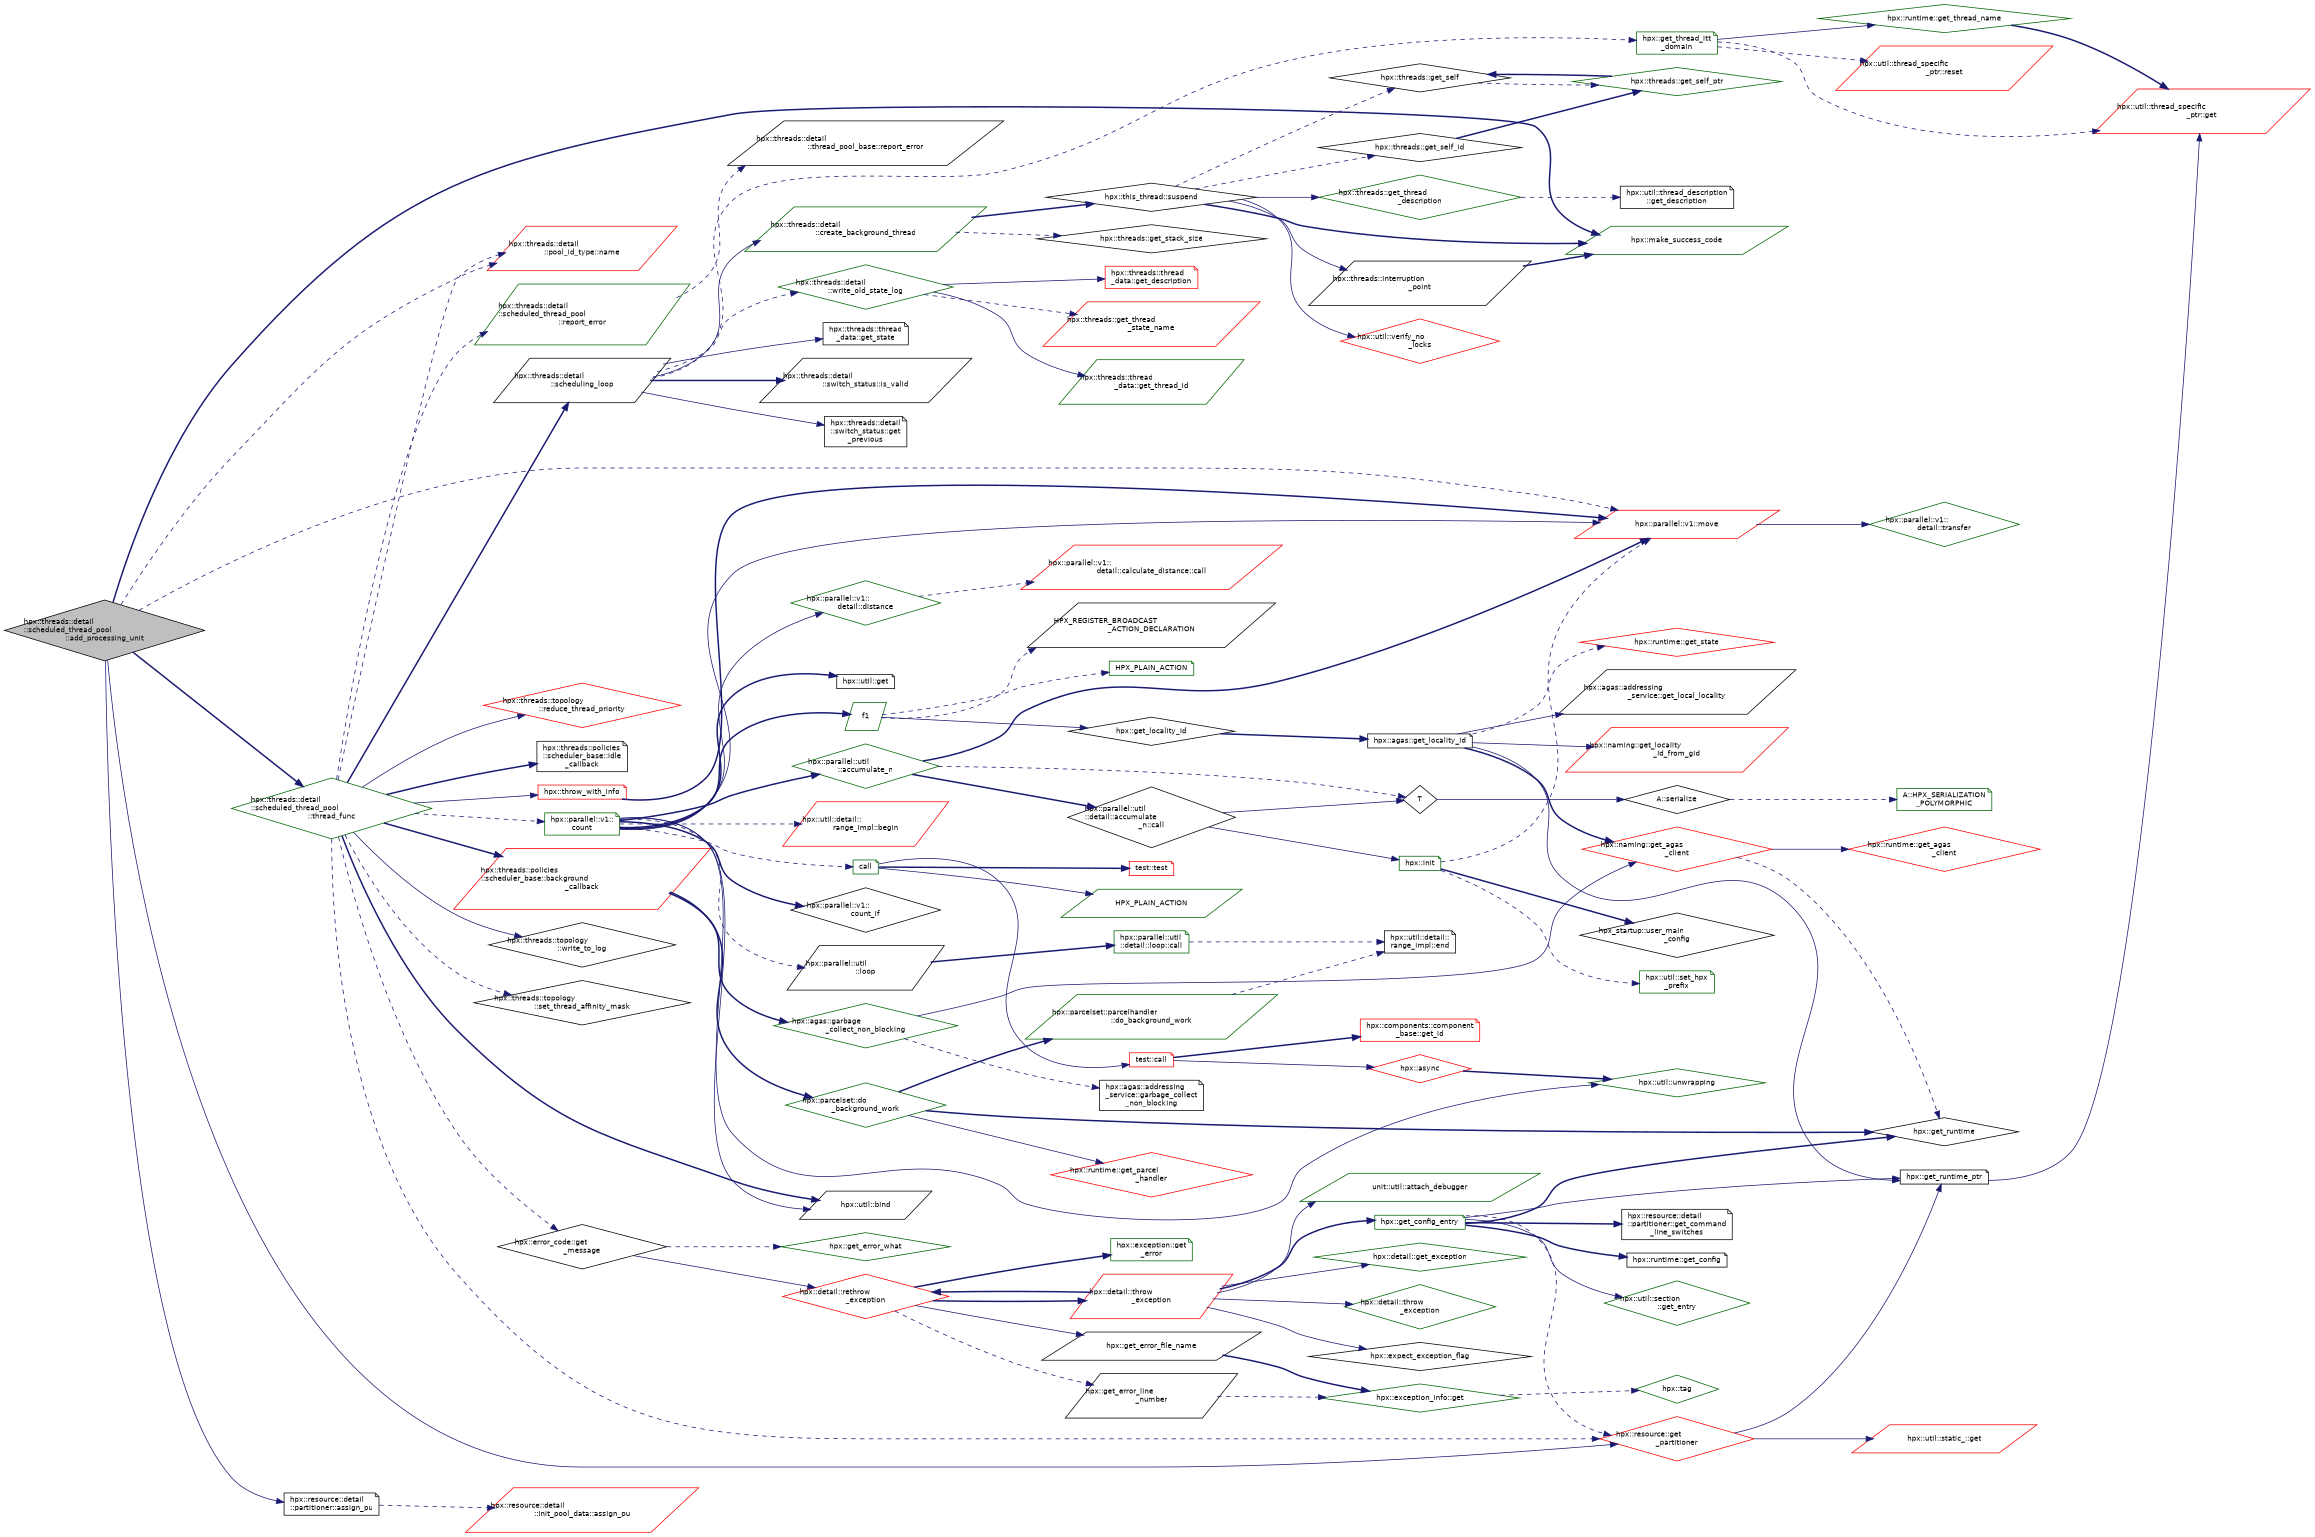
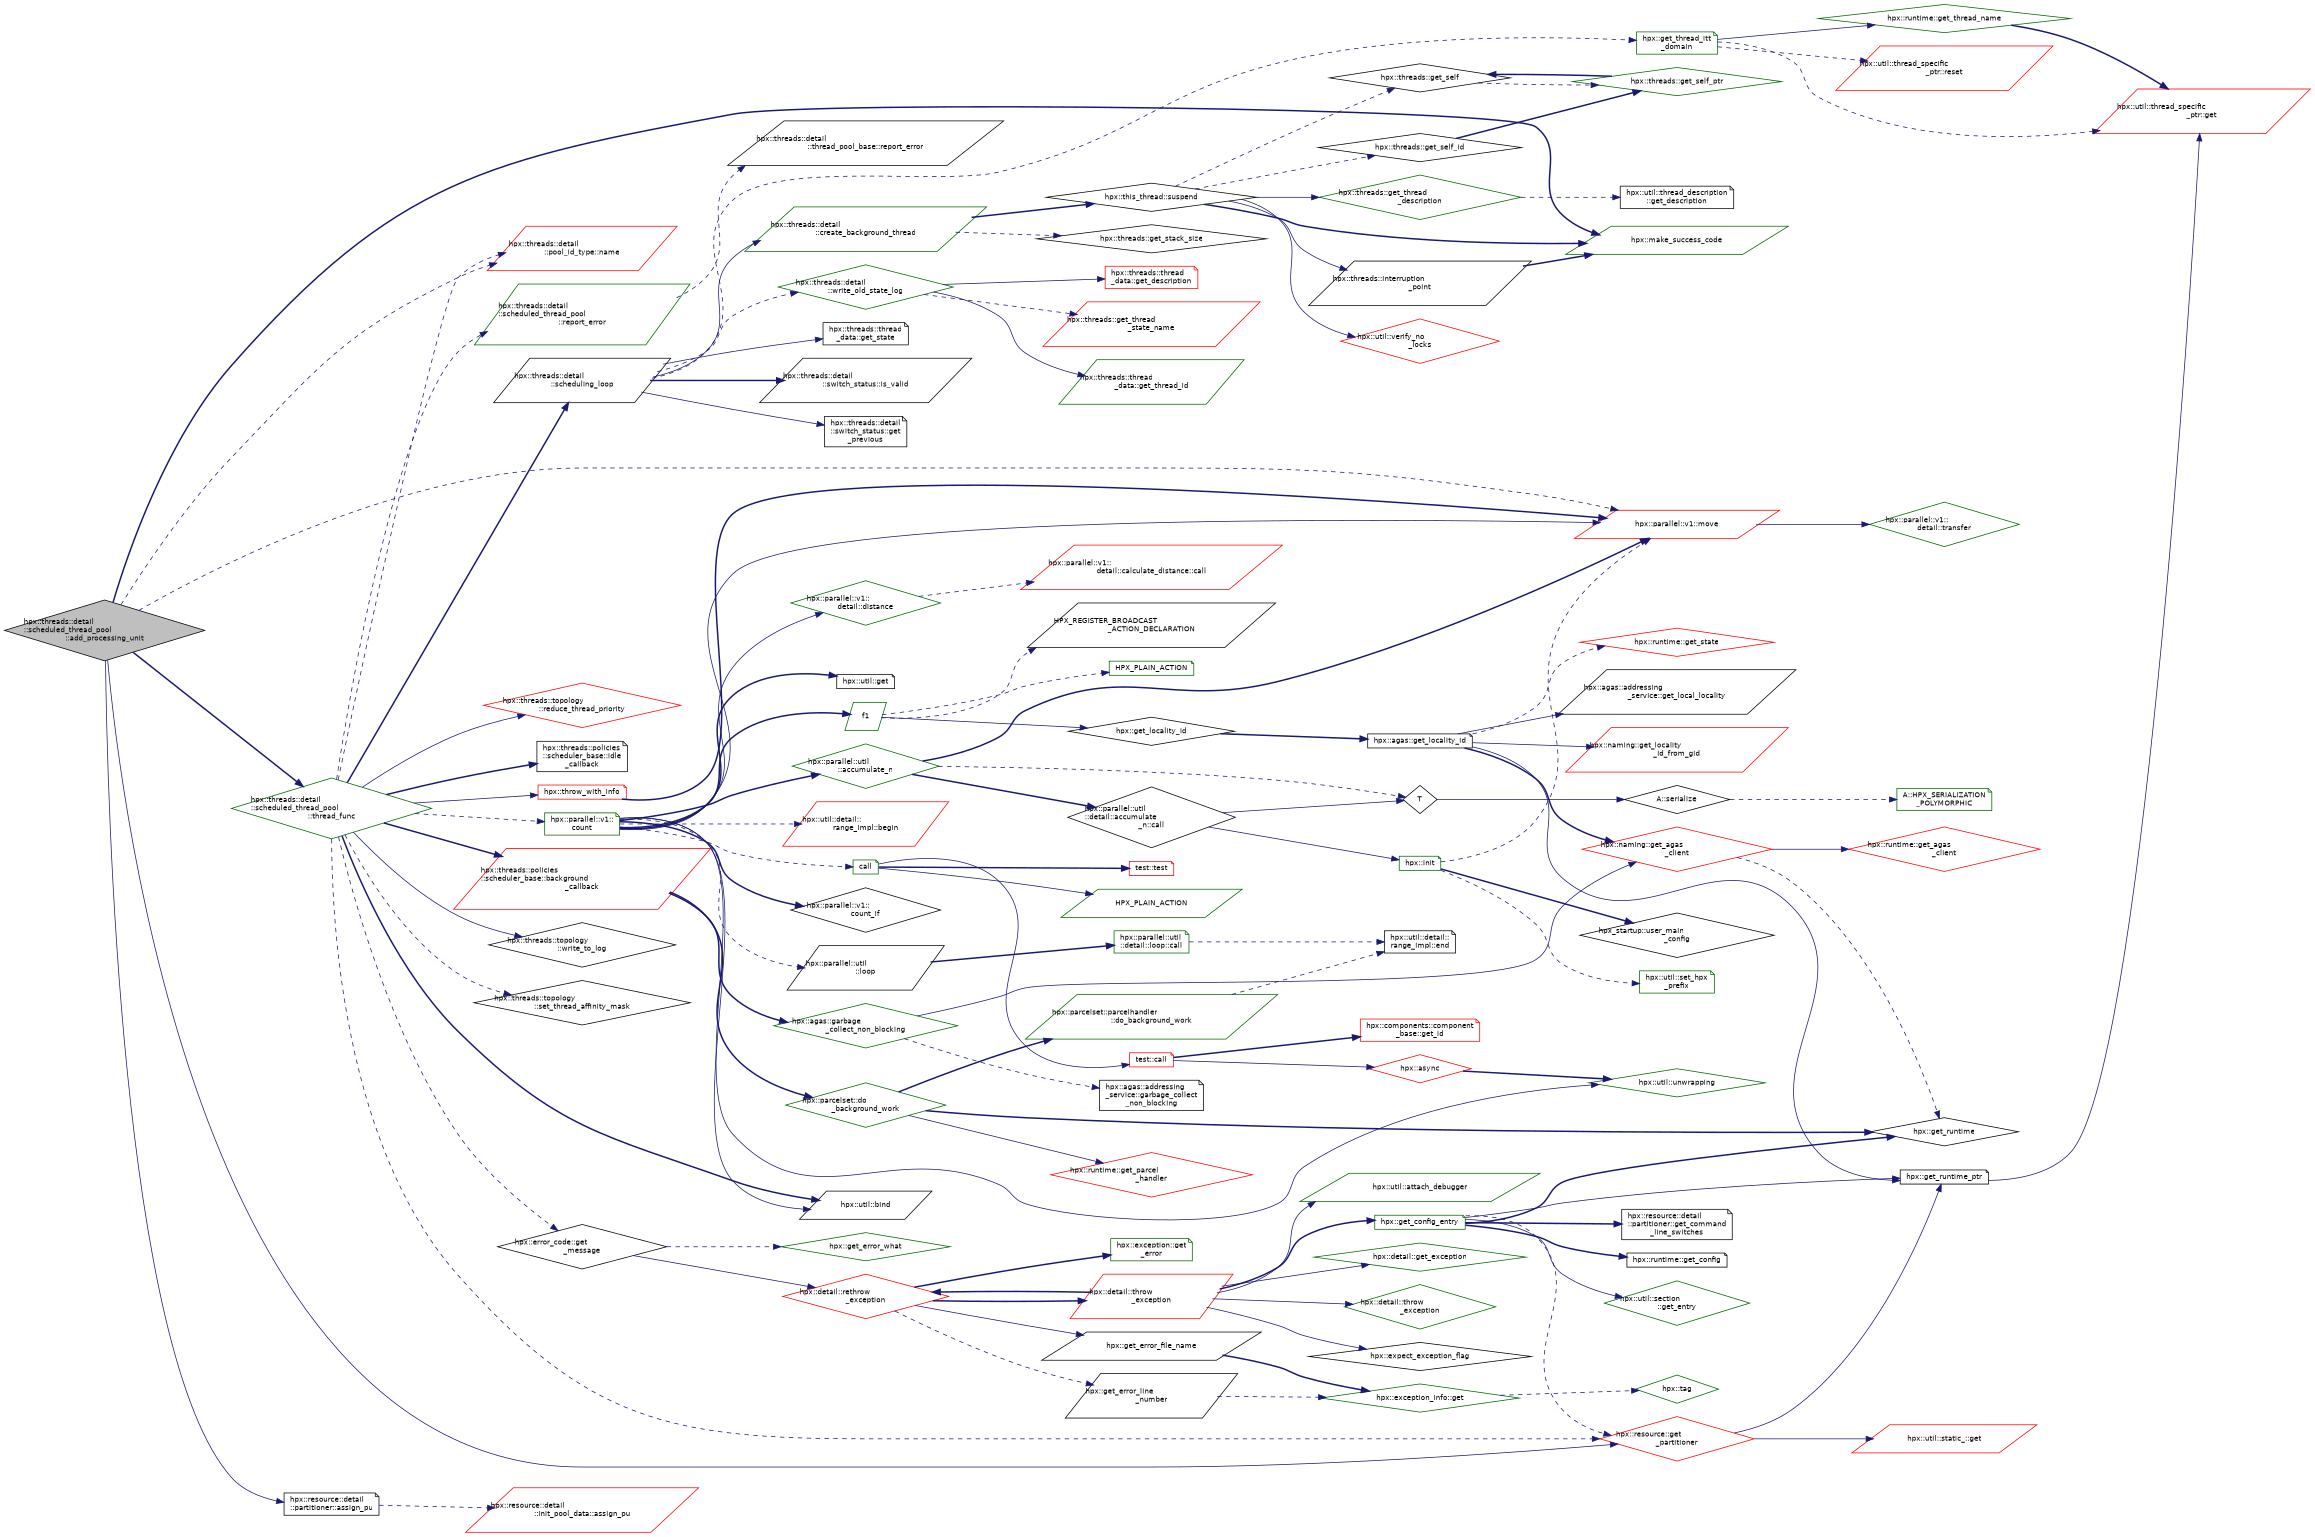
(1420, 1187) -> (1420, 1187)
